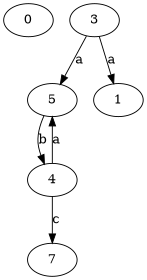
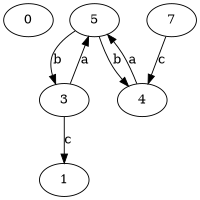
none -> (56, 49)
(112, 60) -> (68, 140)
(52, 215) -> (159, 56)
